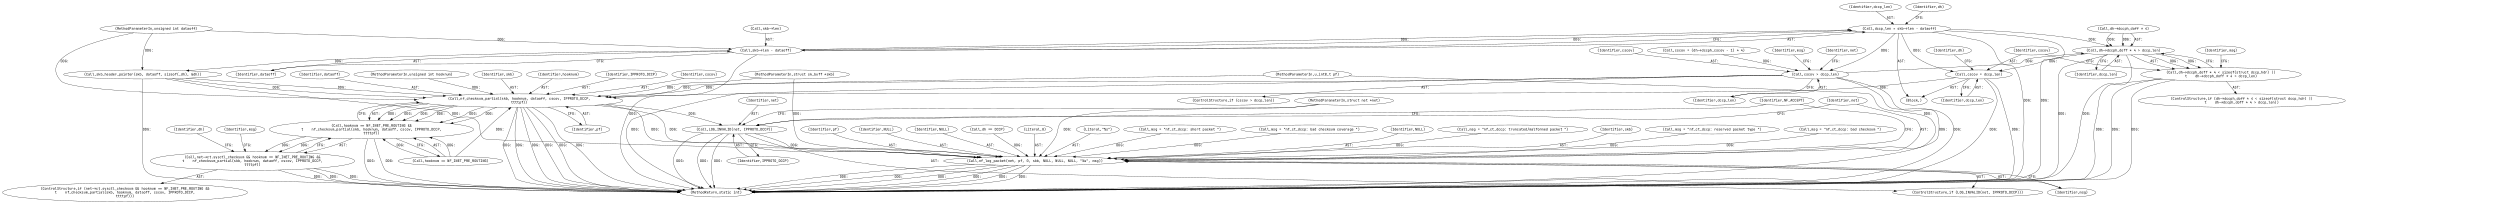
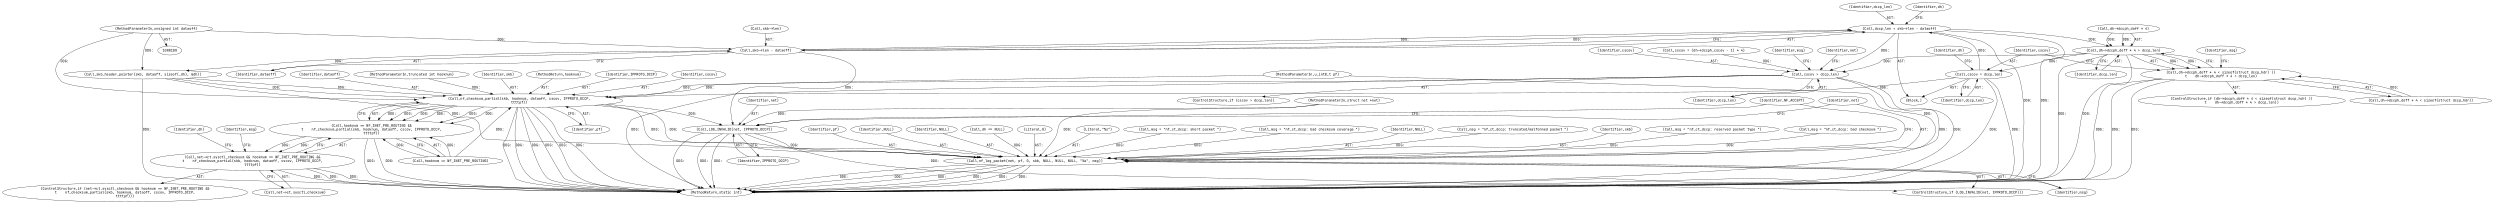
none -> (170, 50)
(1920, 60) -> (1966, 41)
(1964, 67) -> (1964, 55)
(412, 74) -> (412, 74)
(558, 74) -> (558, 74)
(794, 74) -> none
none -> (2421, 101)
(637, 104) -> (816, 89)
(783, 114) -> (783, 114)
(987, 129) -> (987, 129)
(936, 161) -> (936, 161)
none -> (295, 192)
